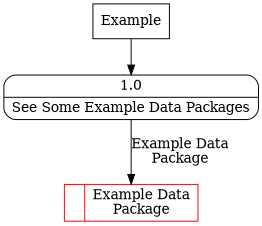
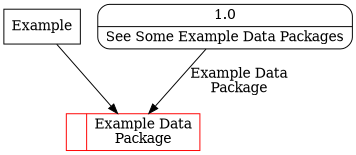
(131, 52) -> (84, 75)
